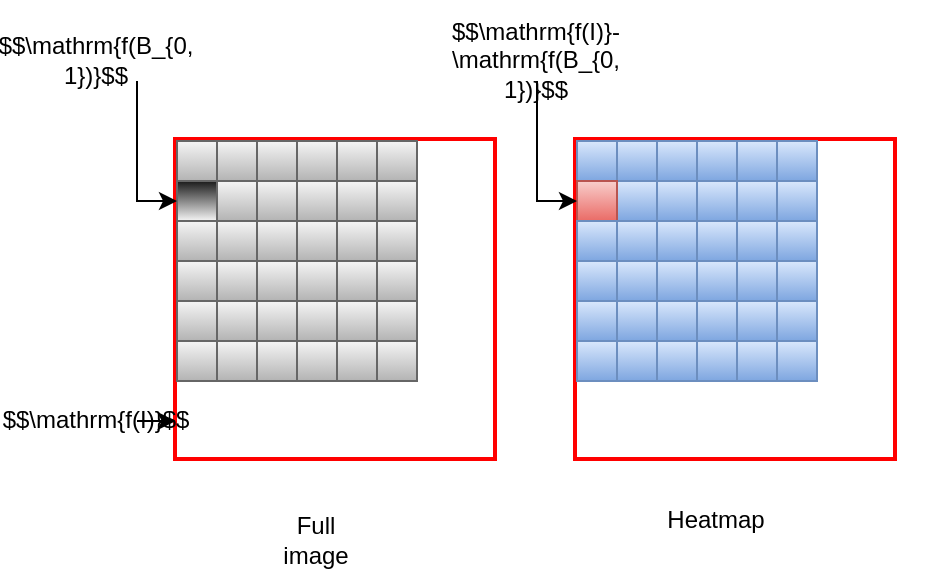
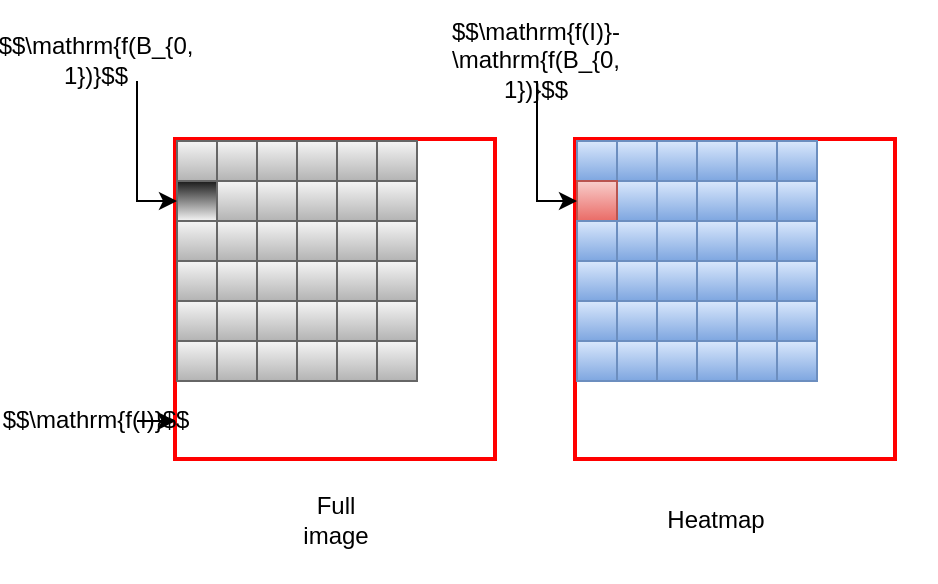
(317, 541) -> (337, 521)
